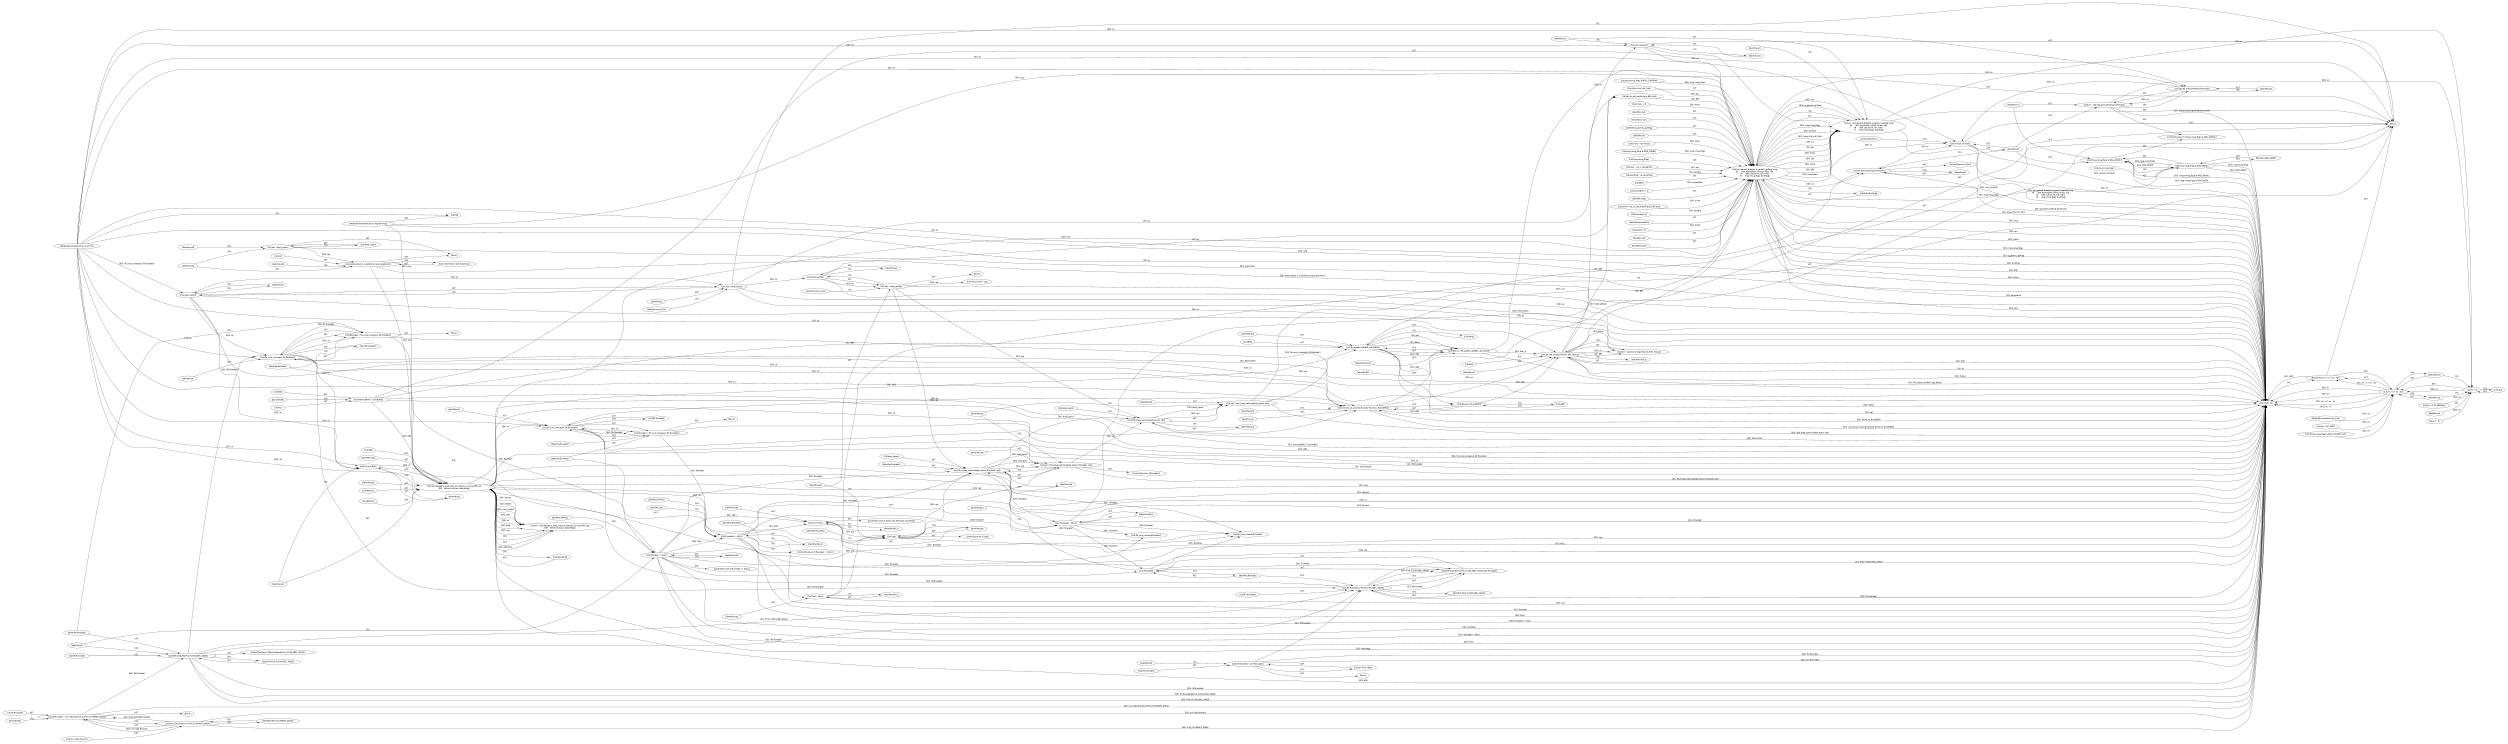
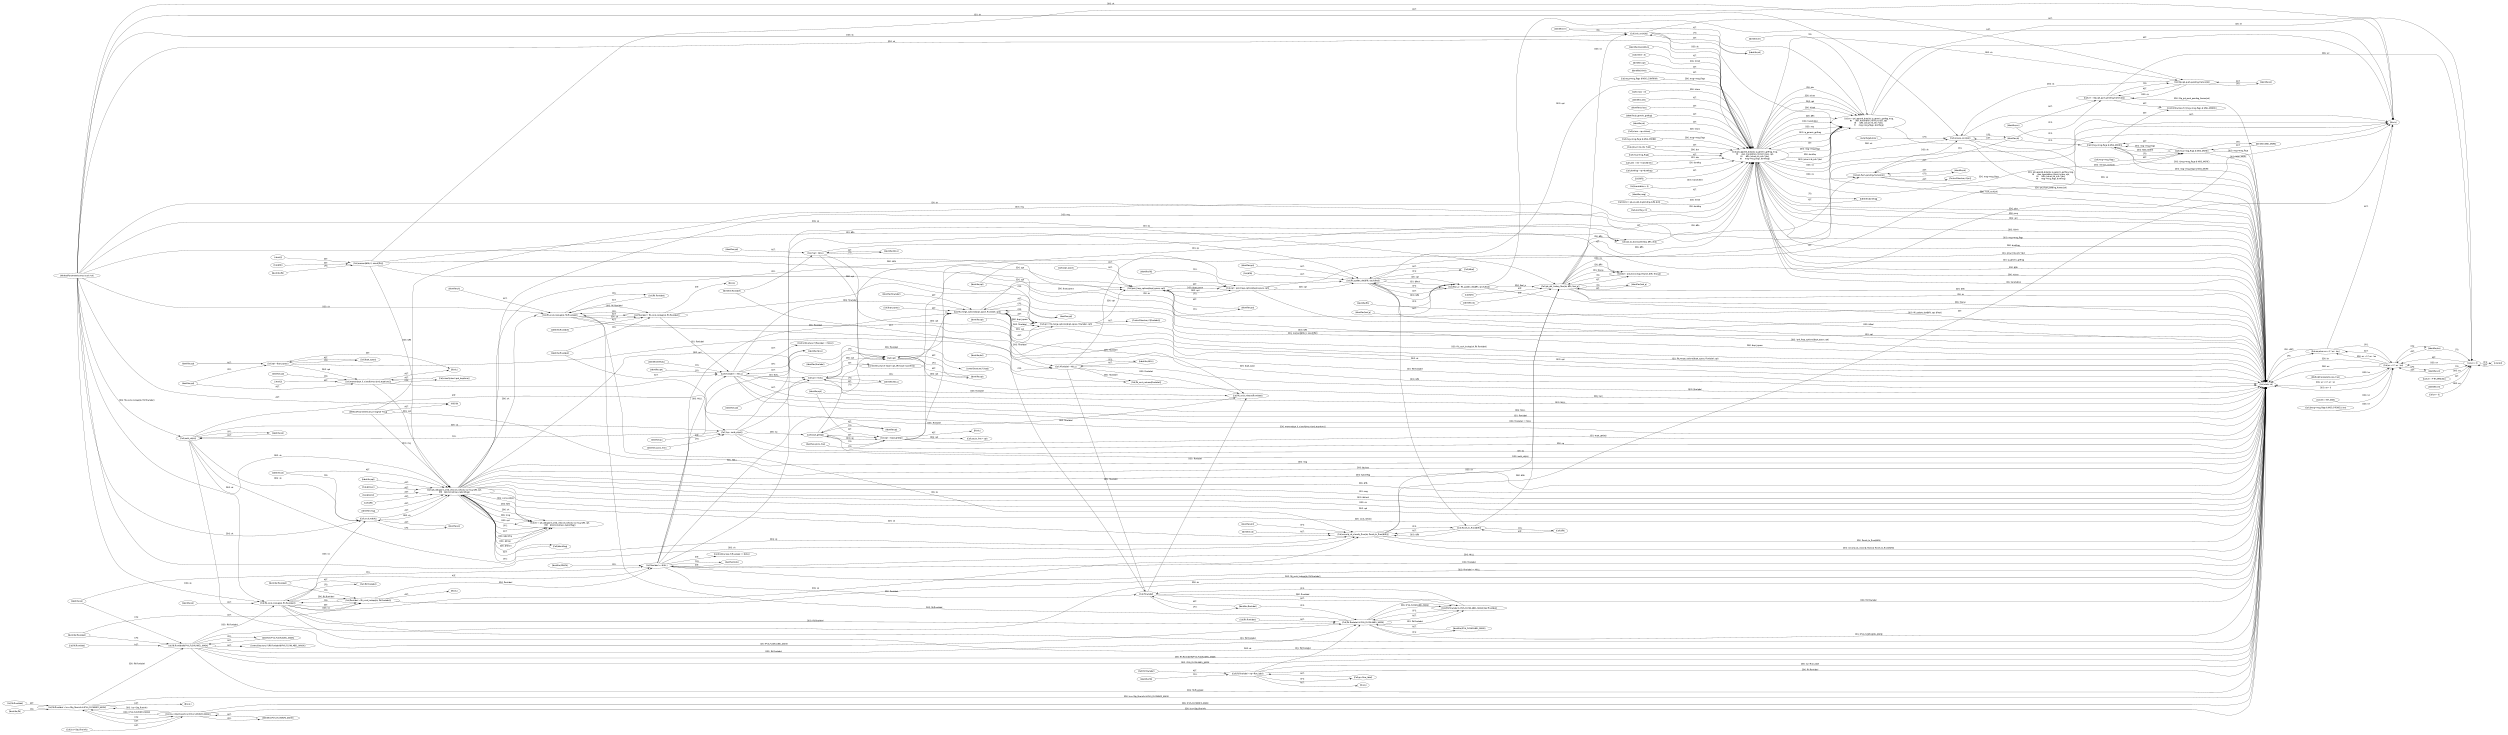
none -> (1202, 298)
(968, 498) -> (979, 267)
